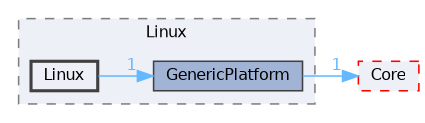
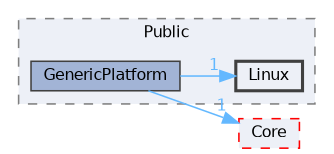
(167, 33) -> (167, 33)
(118, 76) -> (200, 76)
